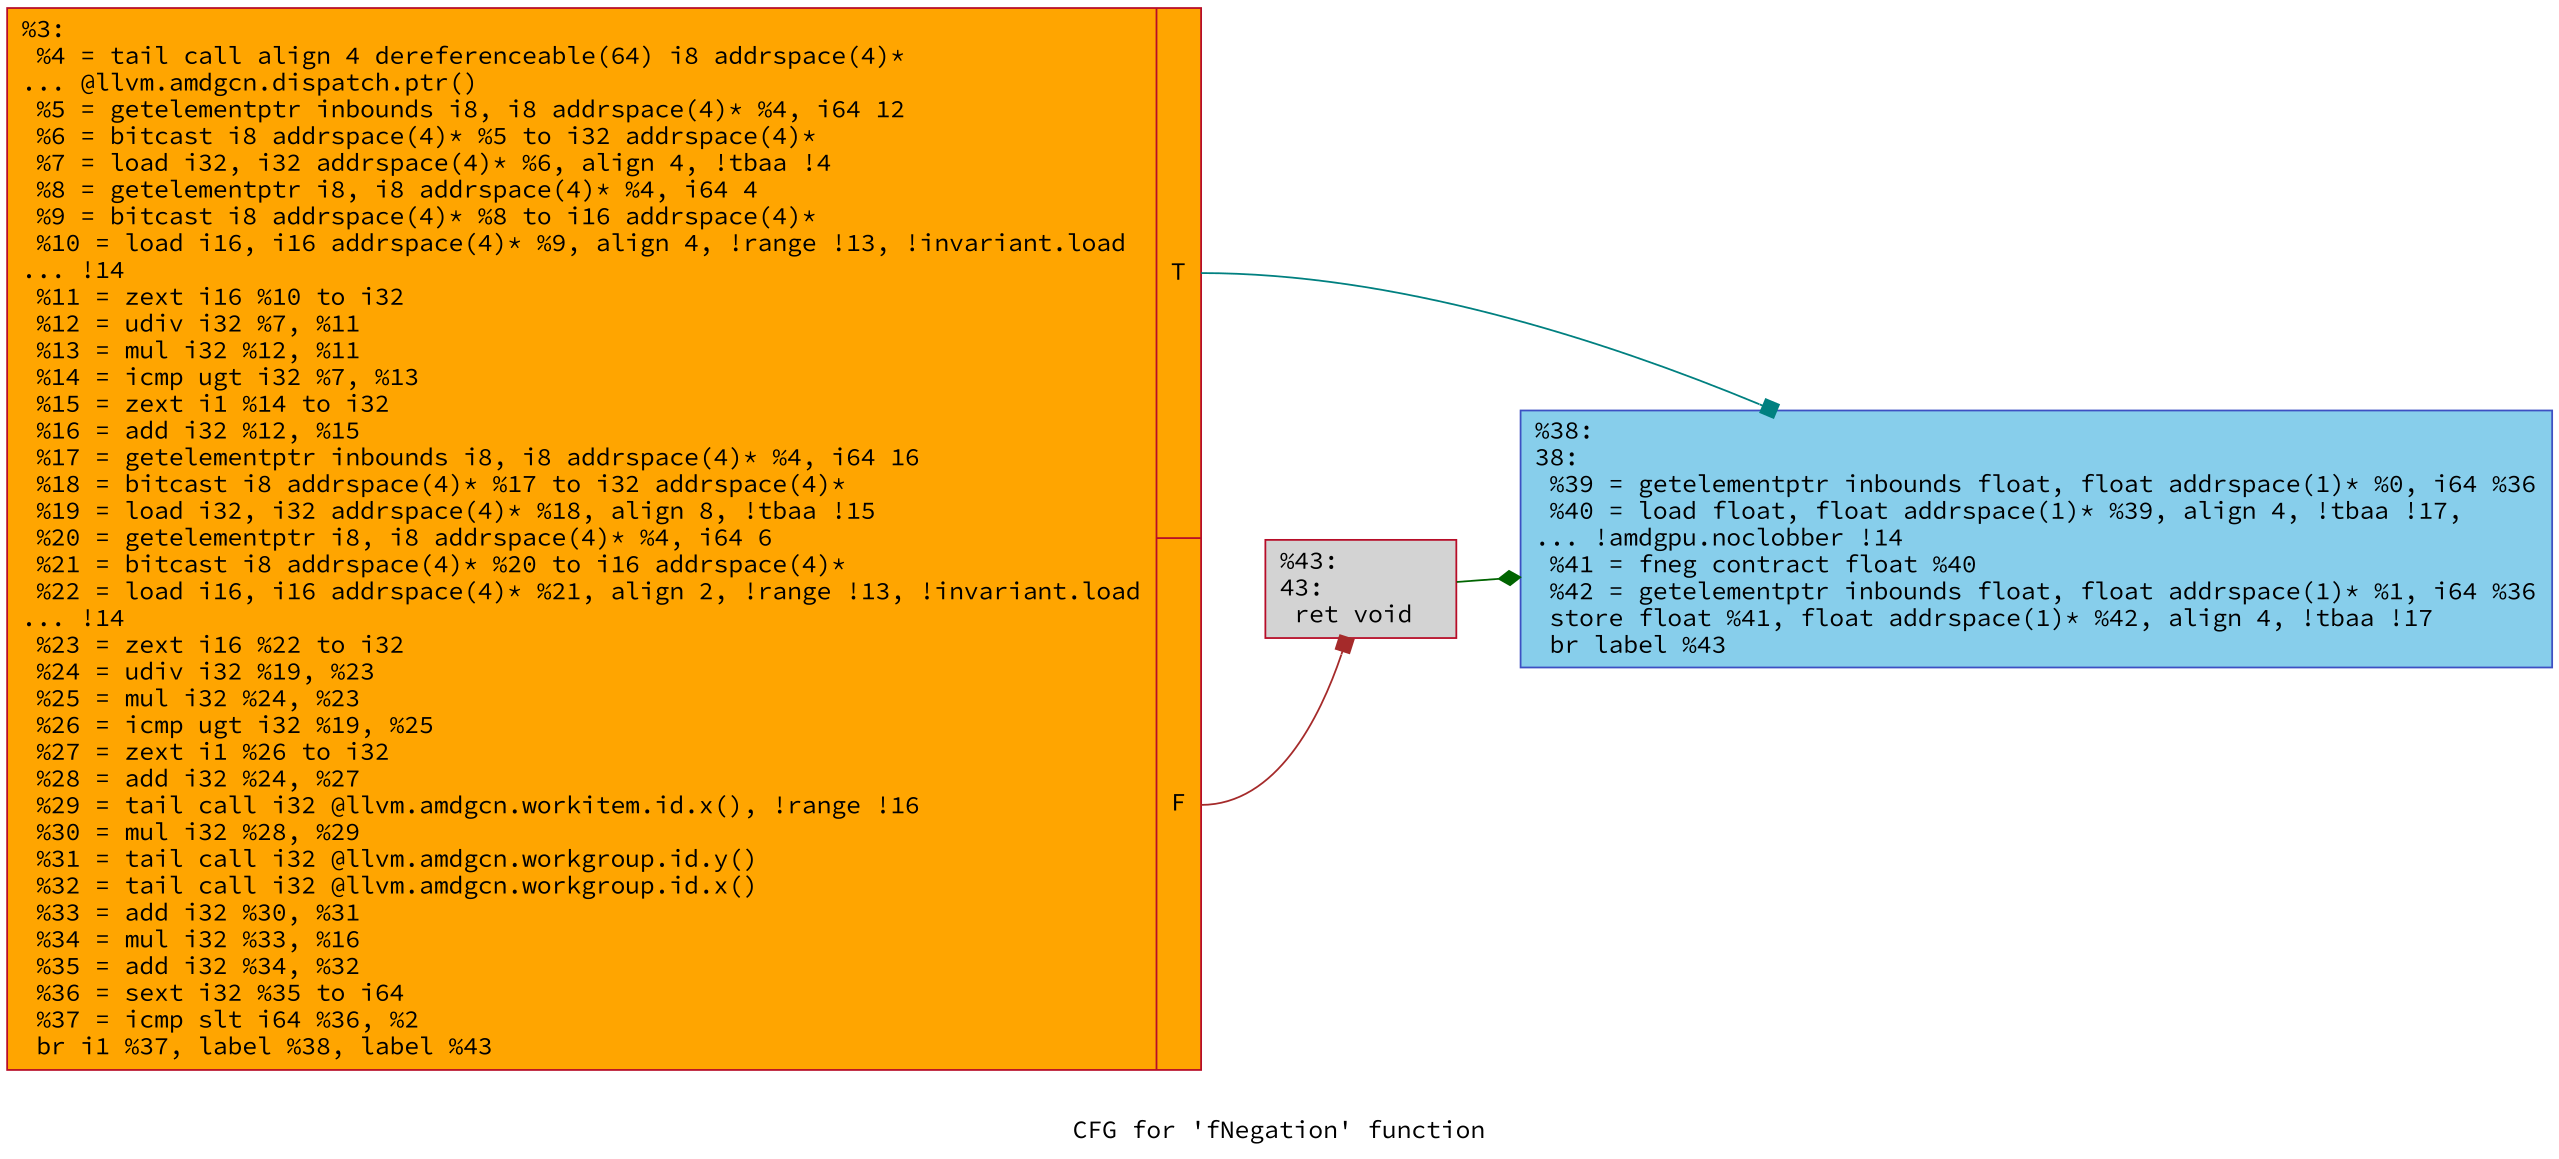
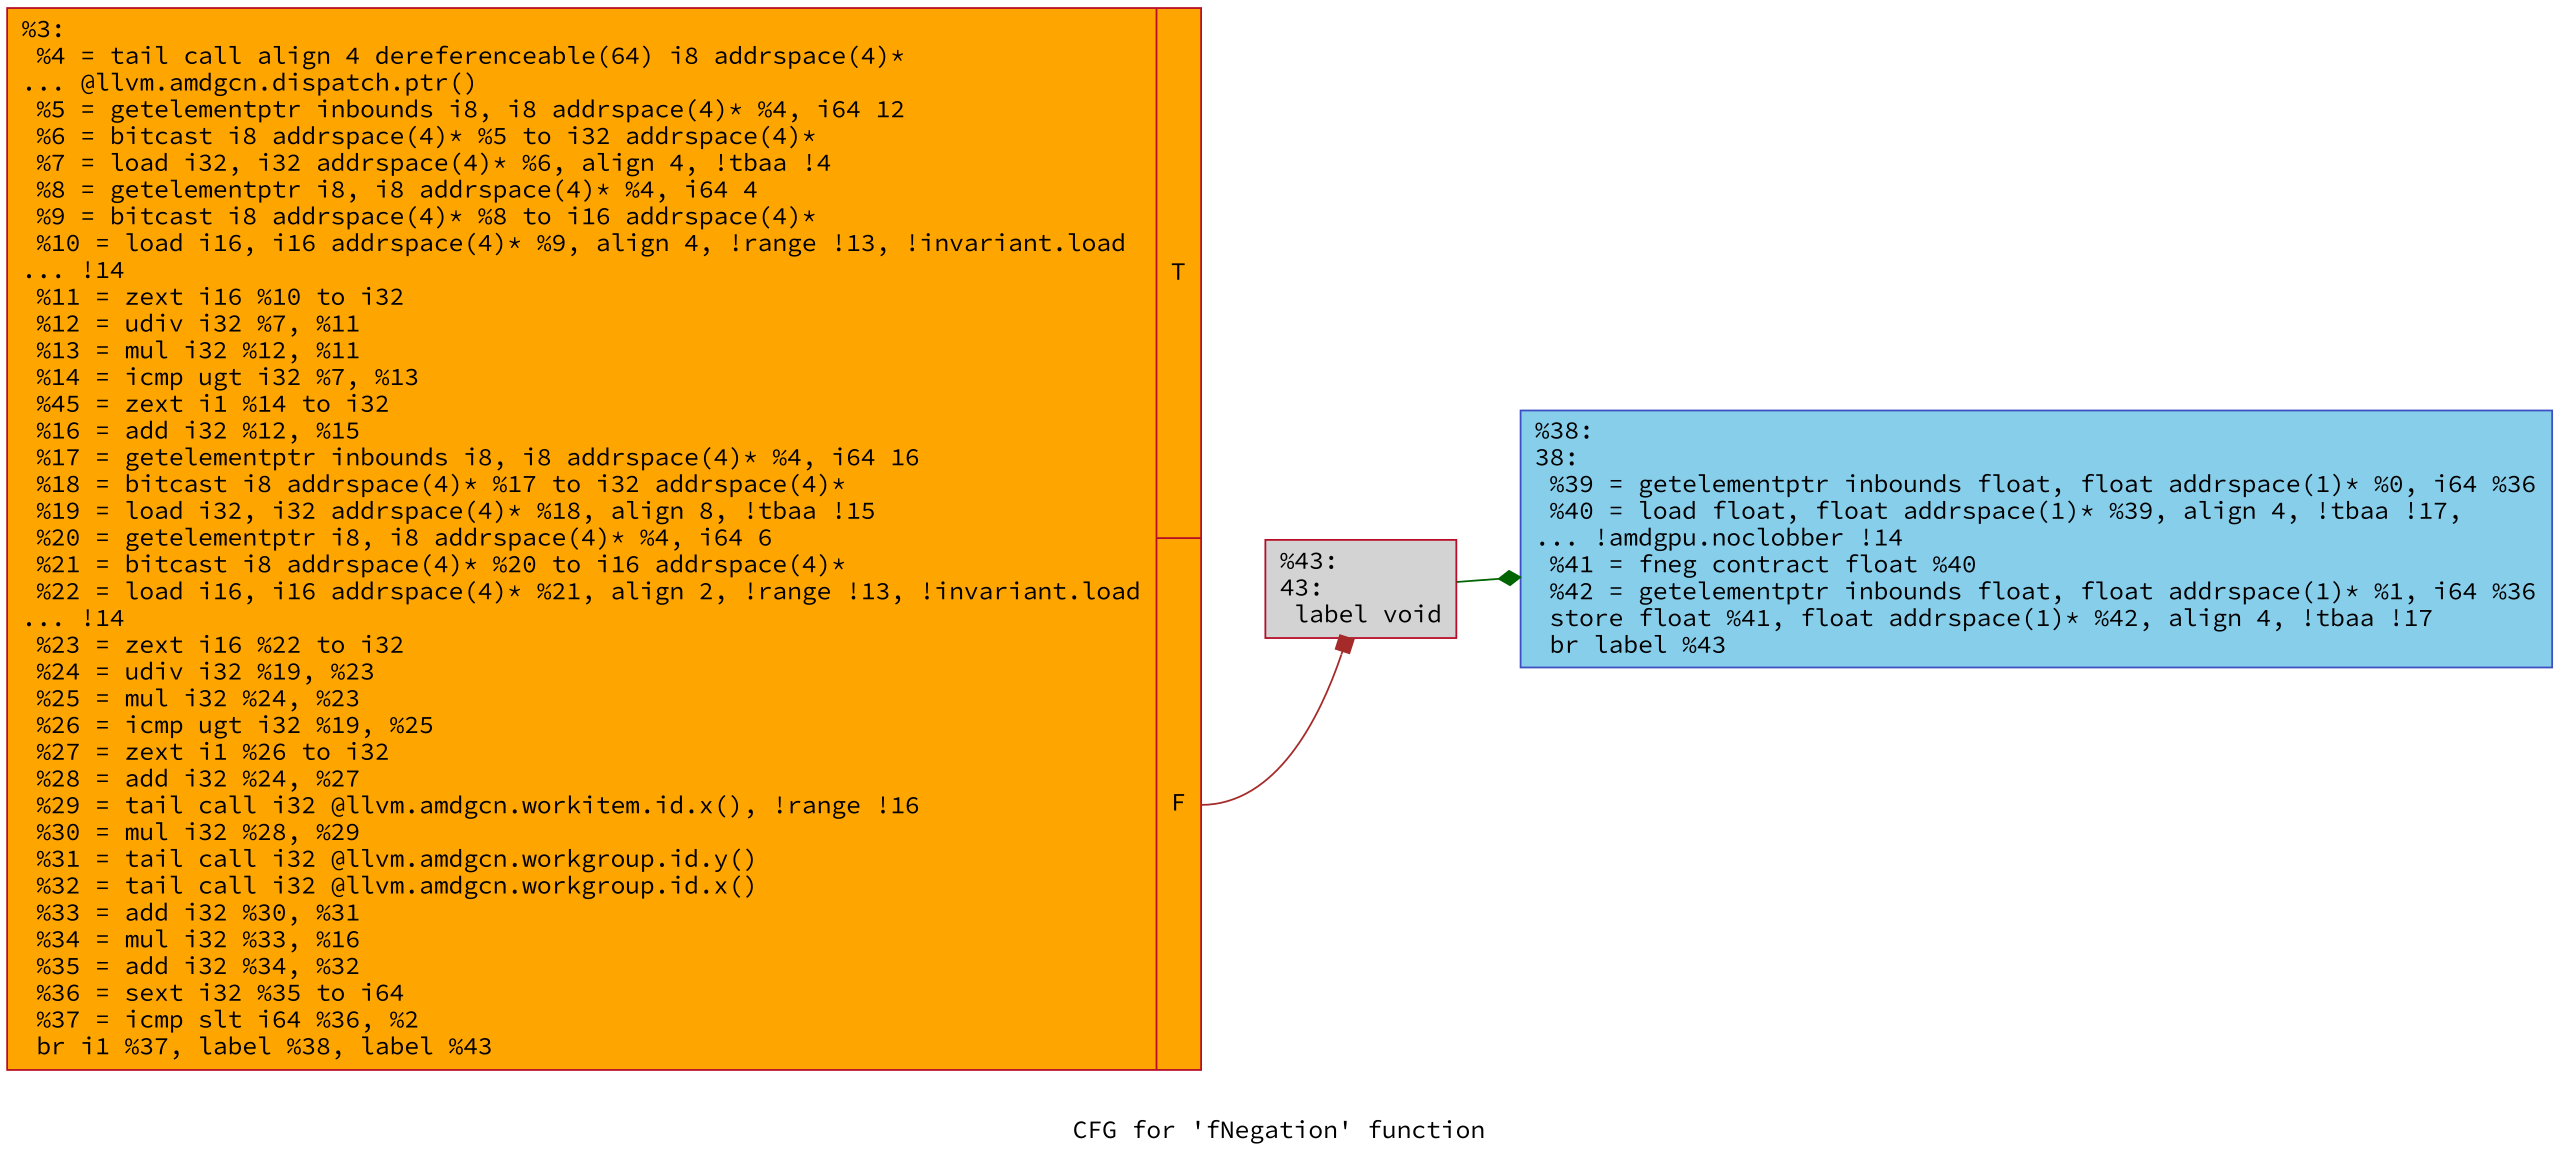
(1486, 312) -> none
(206, 404) -> (206, 404)
(1347, 615) -> (1361, 615)
